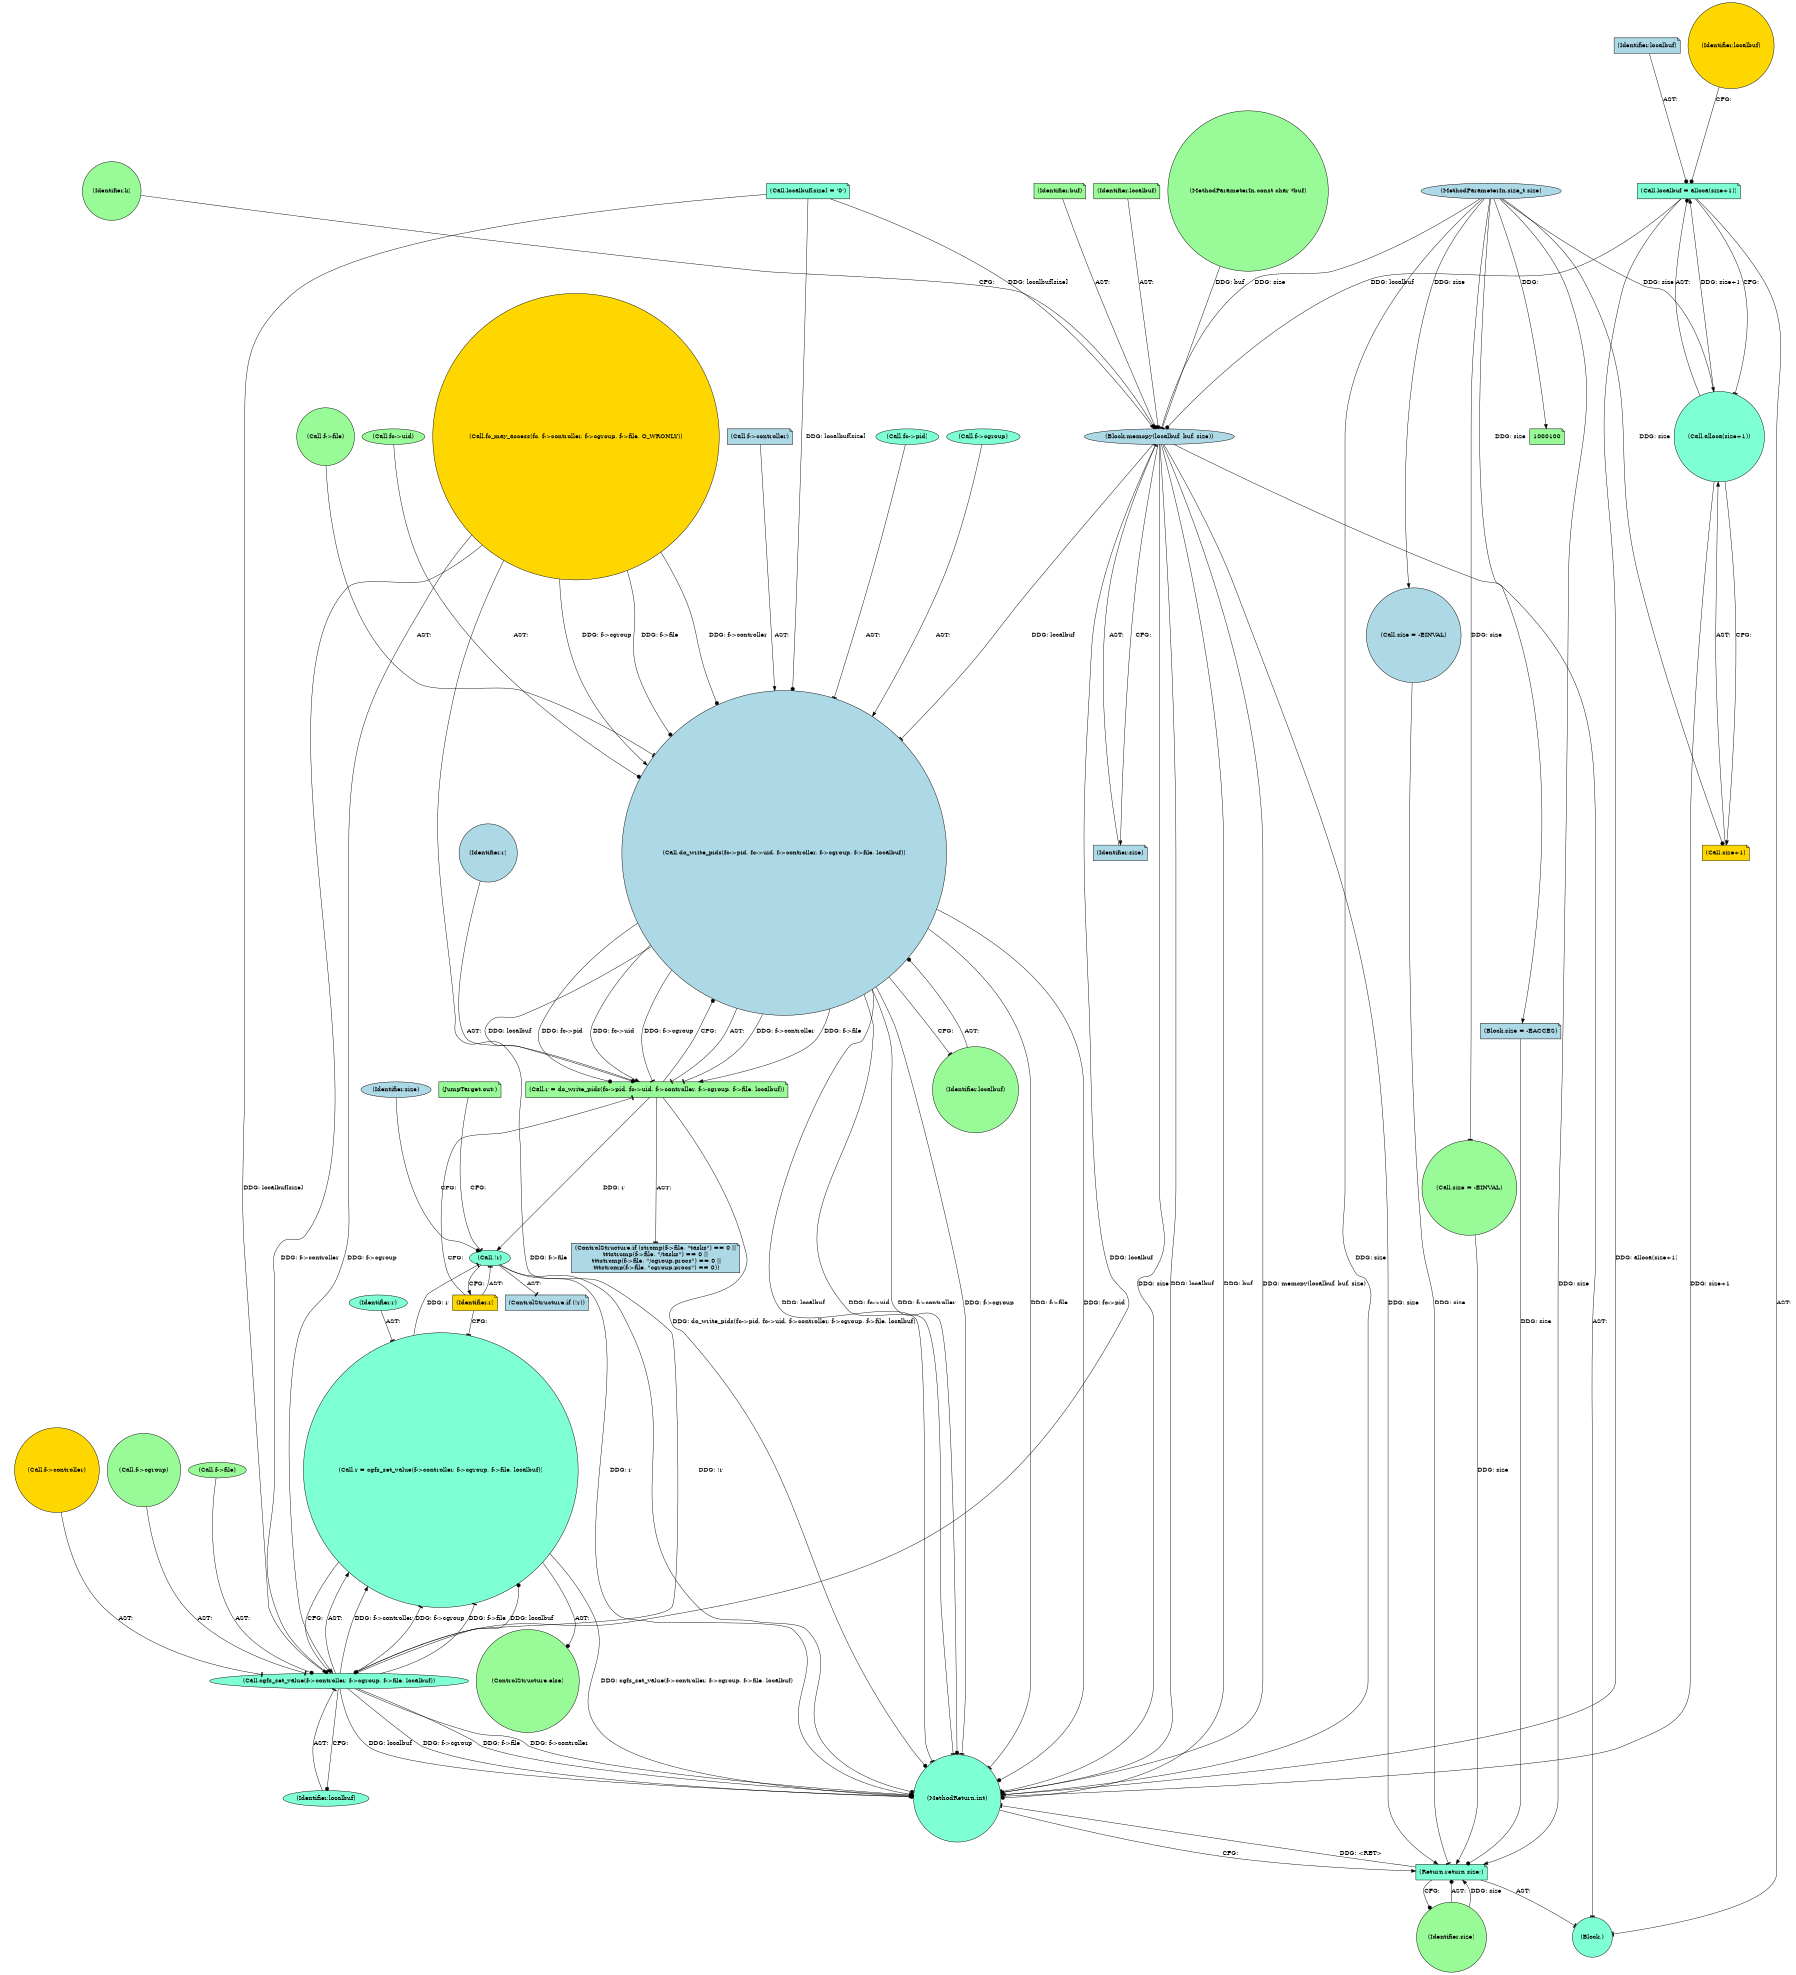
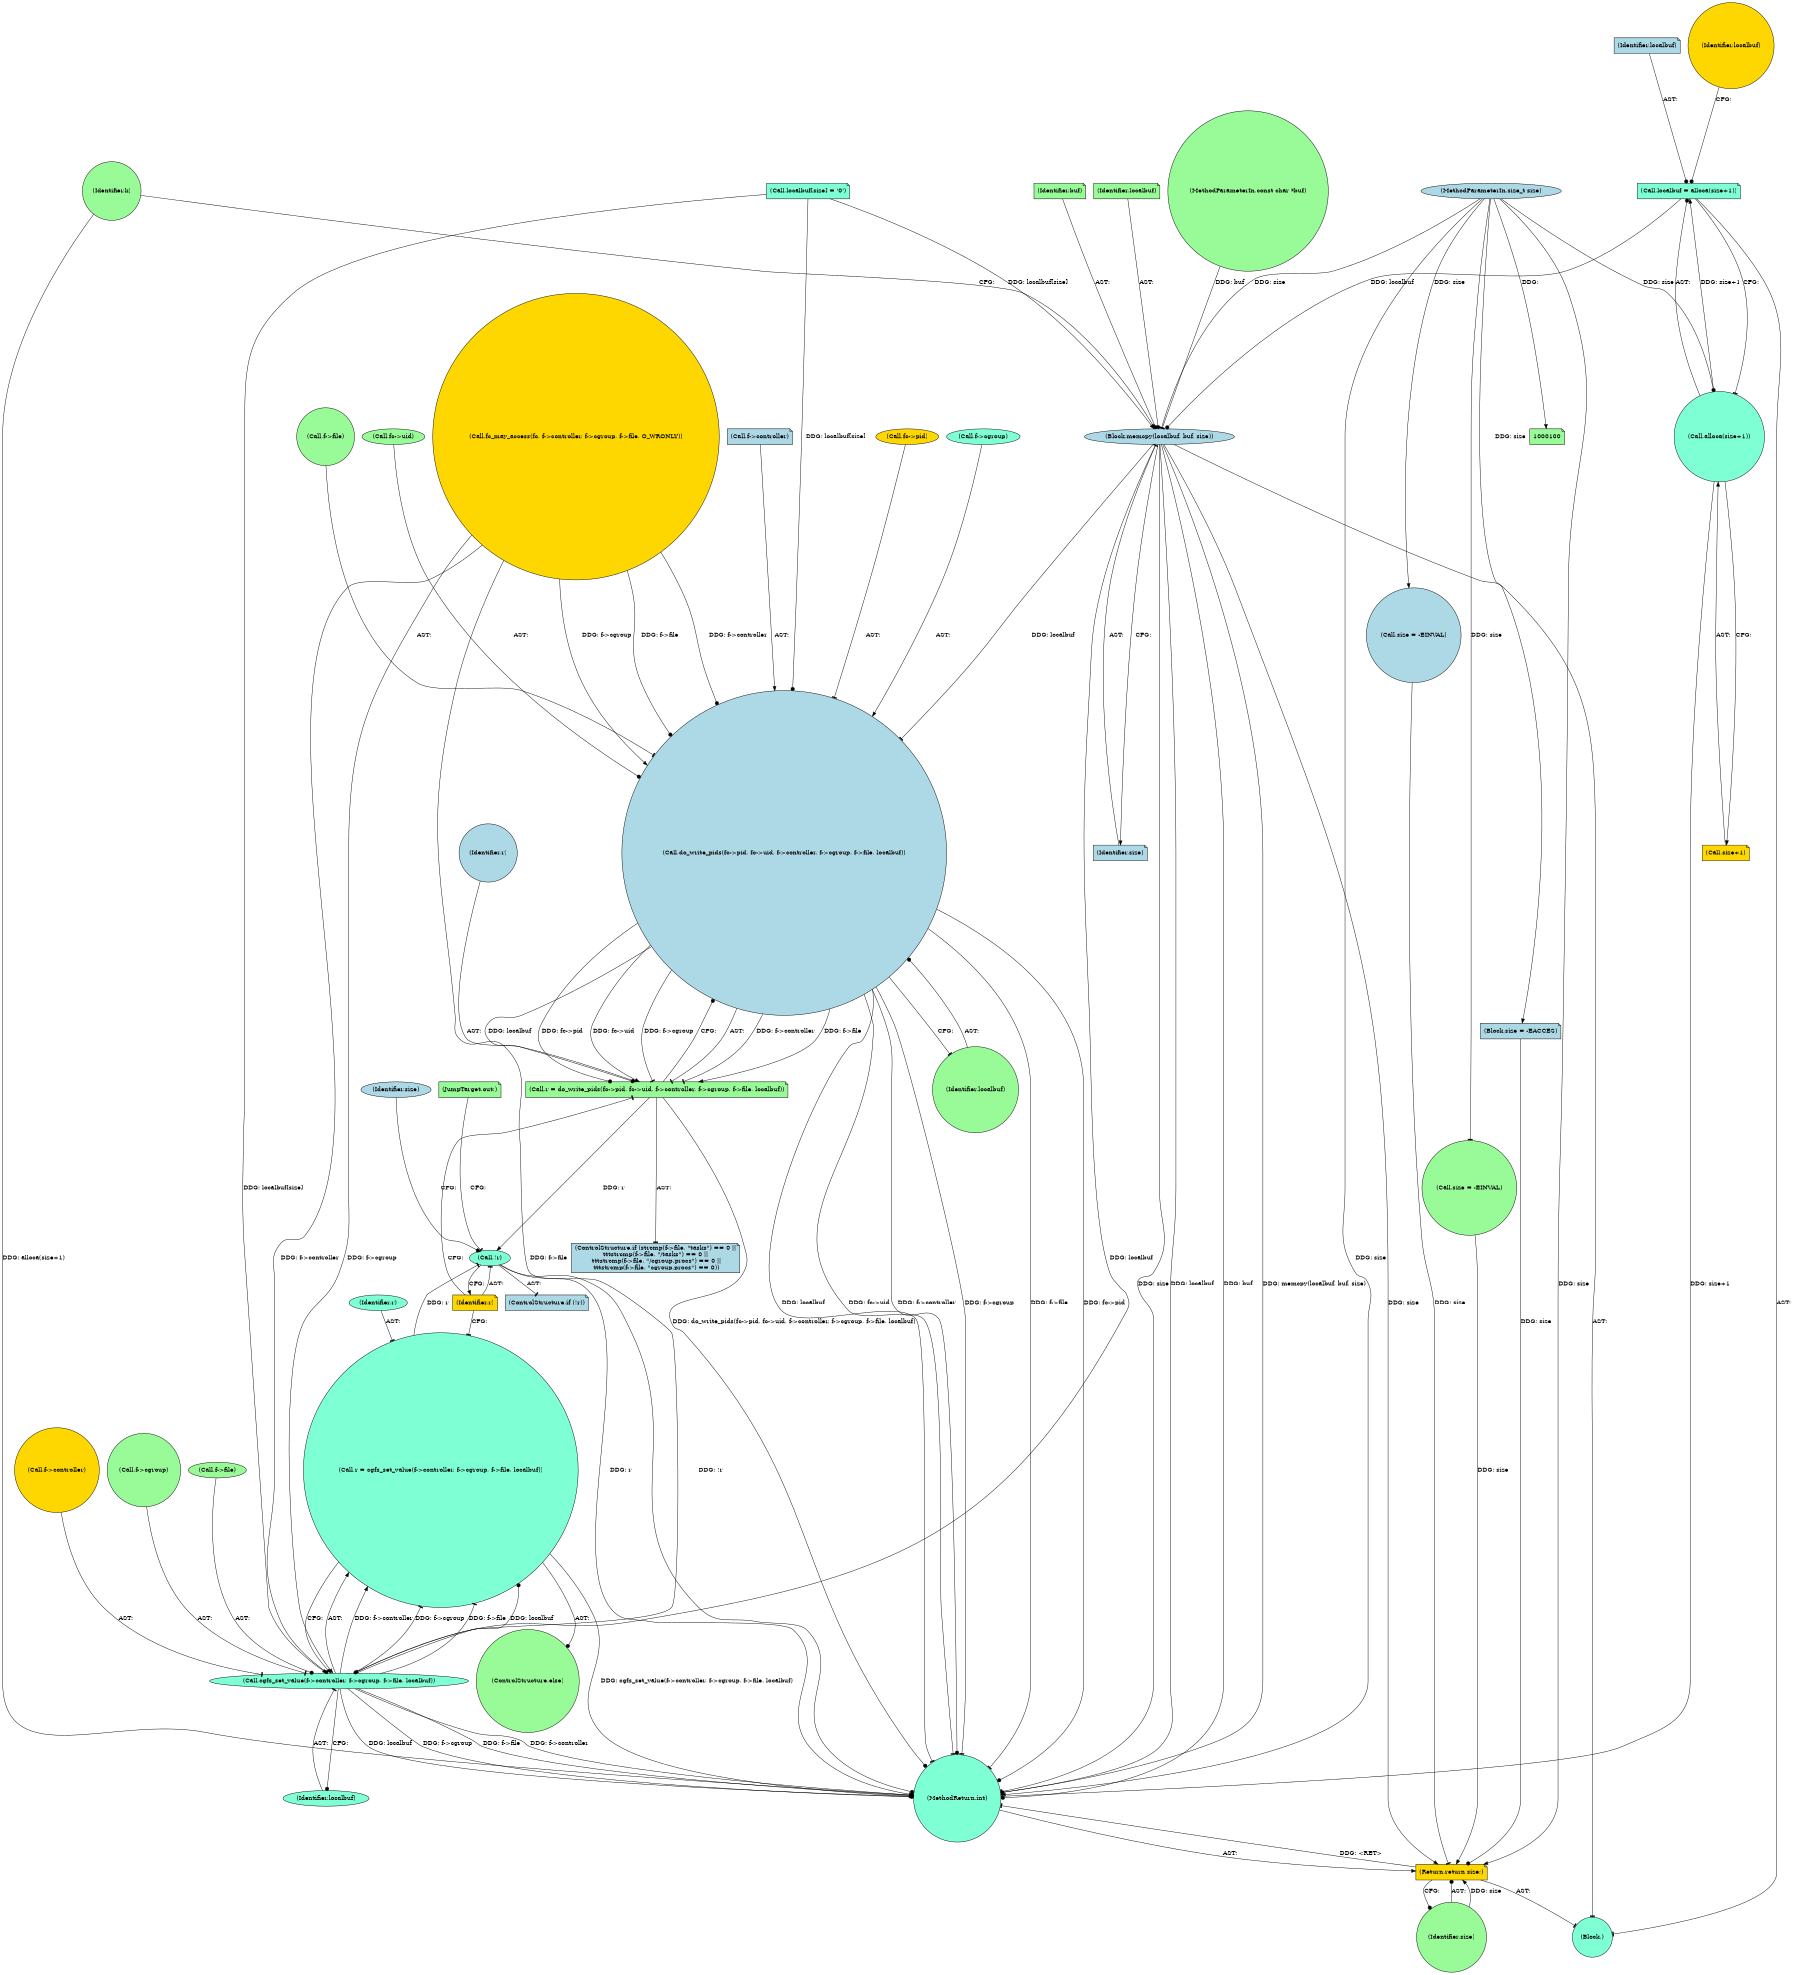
(1621, 275) -> (1628, 278)
(907, 437) -> (907, 437)
(1627, 507) -> none
(1615, 1245) -> (3, 1409)
(1231, 1853) -> (1231, 1853)
(1452, 1872) -> (1452, 1872)
